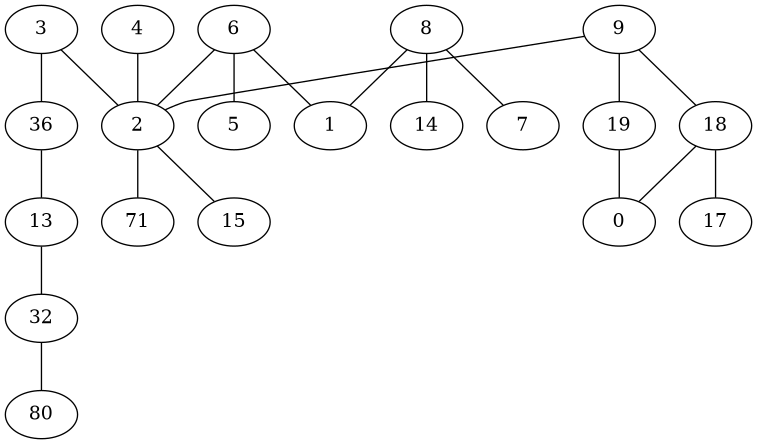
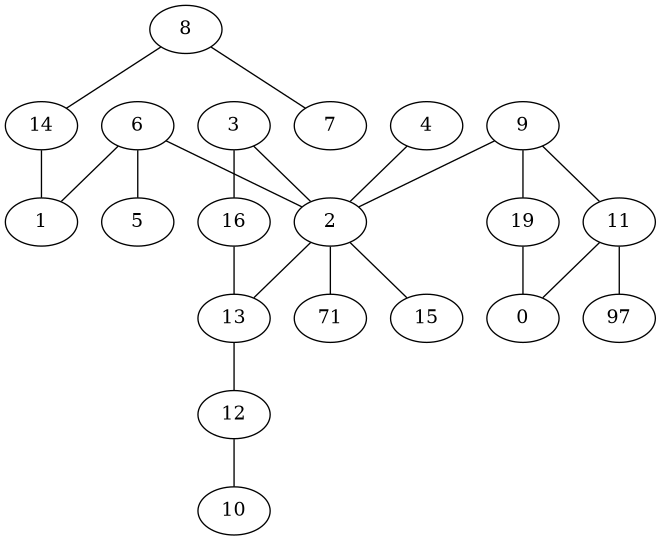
(377, 79) -> (41, 174)
(41, 126) -> (234, 222)
(716, 126) -> (619, 222)
(716, 222) -> (619, 318)
none -> (282, 270)
(41, 318) -> (234, 415)
(41, 415) -> (234, 511)
